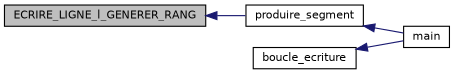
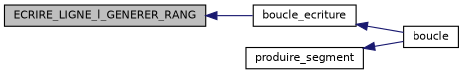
(231, 16) -> (235, 16)
(427, 37) -> (431, 37)
